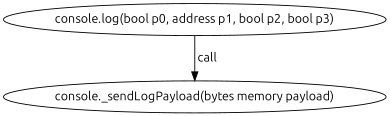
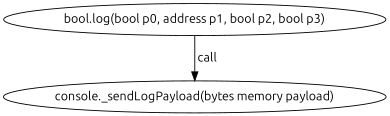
(195, 20) -> (195, 20)
